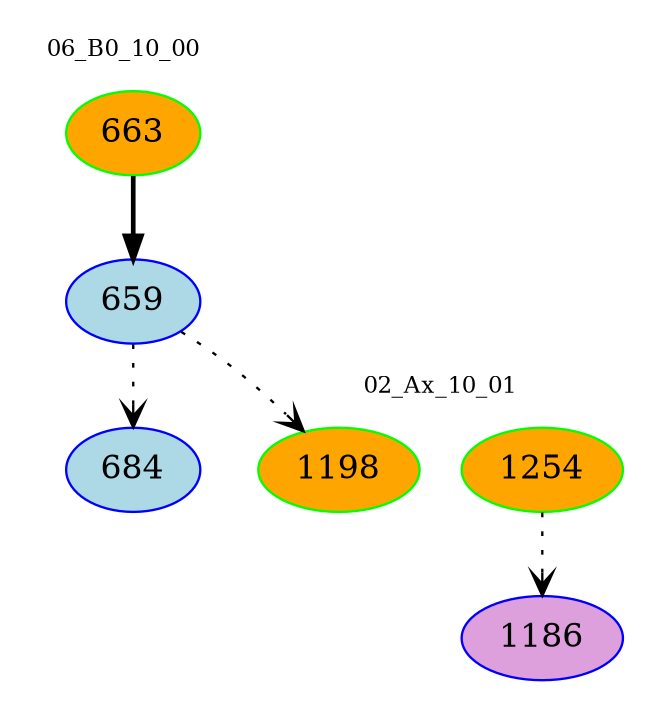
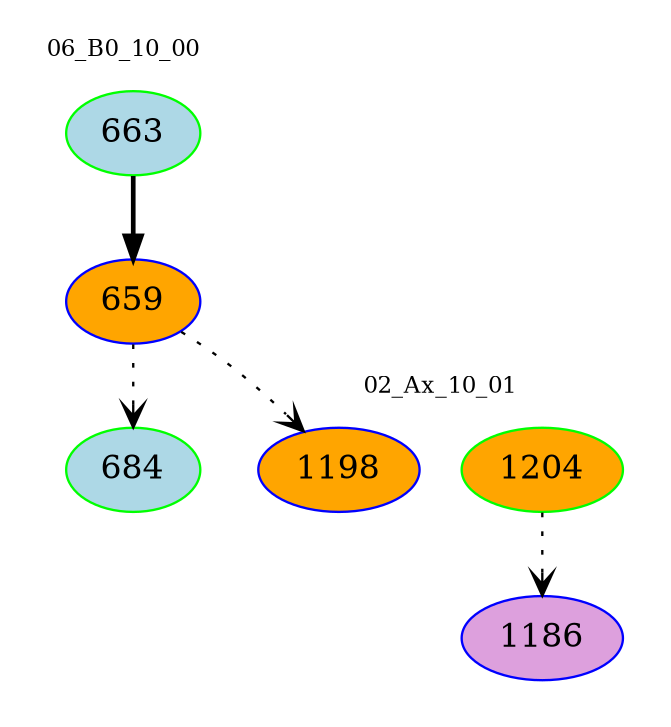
(133, 133) -> (133, 133)
(133, 302) -> (133, 302)
(133, 470) -> (133, 470)
(339, 470) -> (339, 470)
(542, 470) -> (542, 470)
